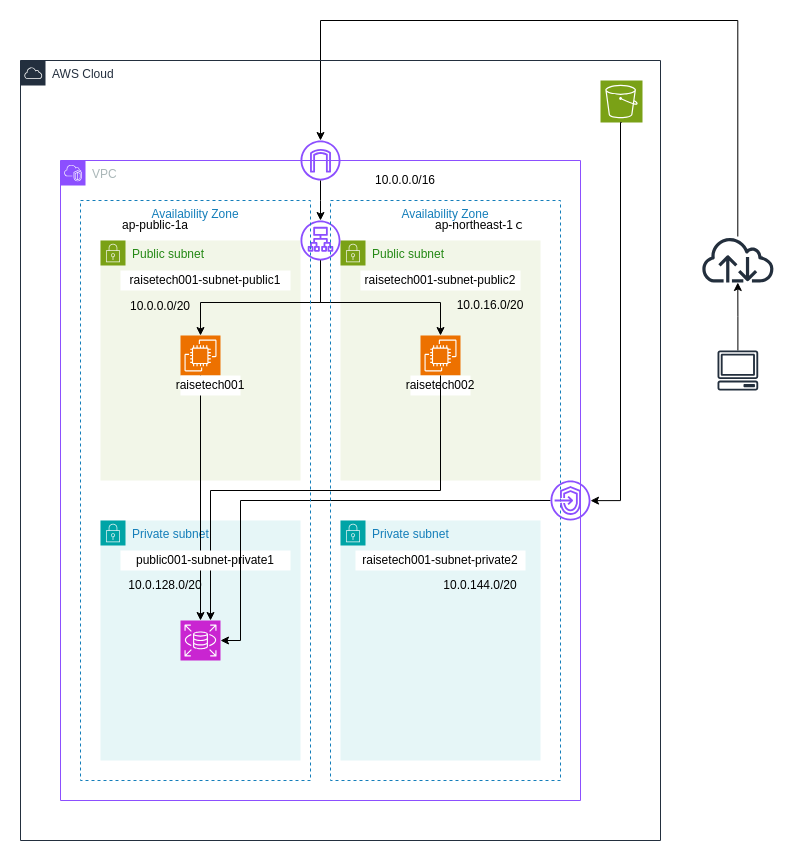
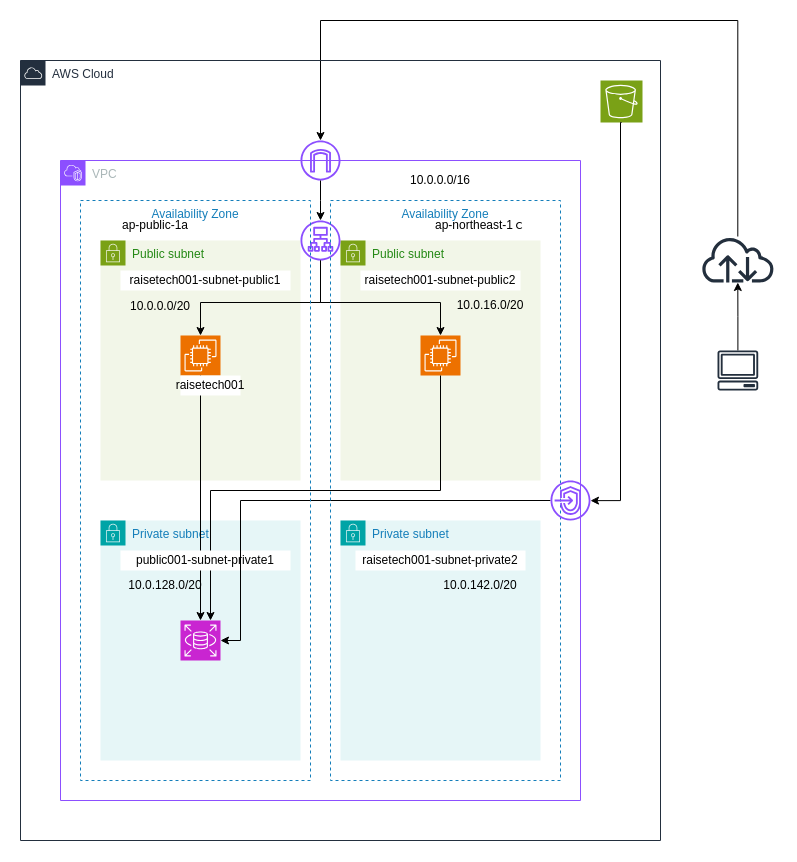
(406, 181) -> (441, 181)
(441, 386) -> none
(481, 586) -> (481, 586)
